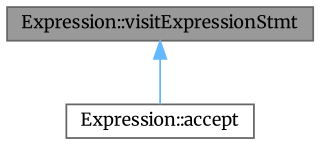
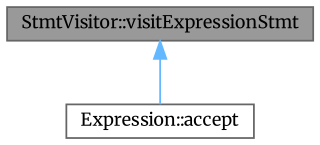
(160, 24) -> (160, 24)
